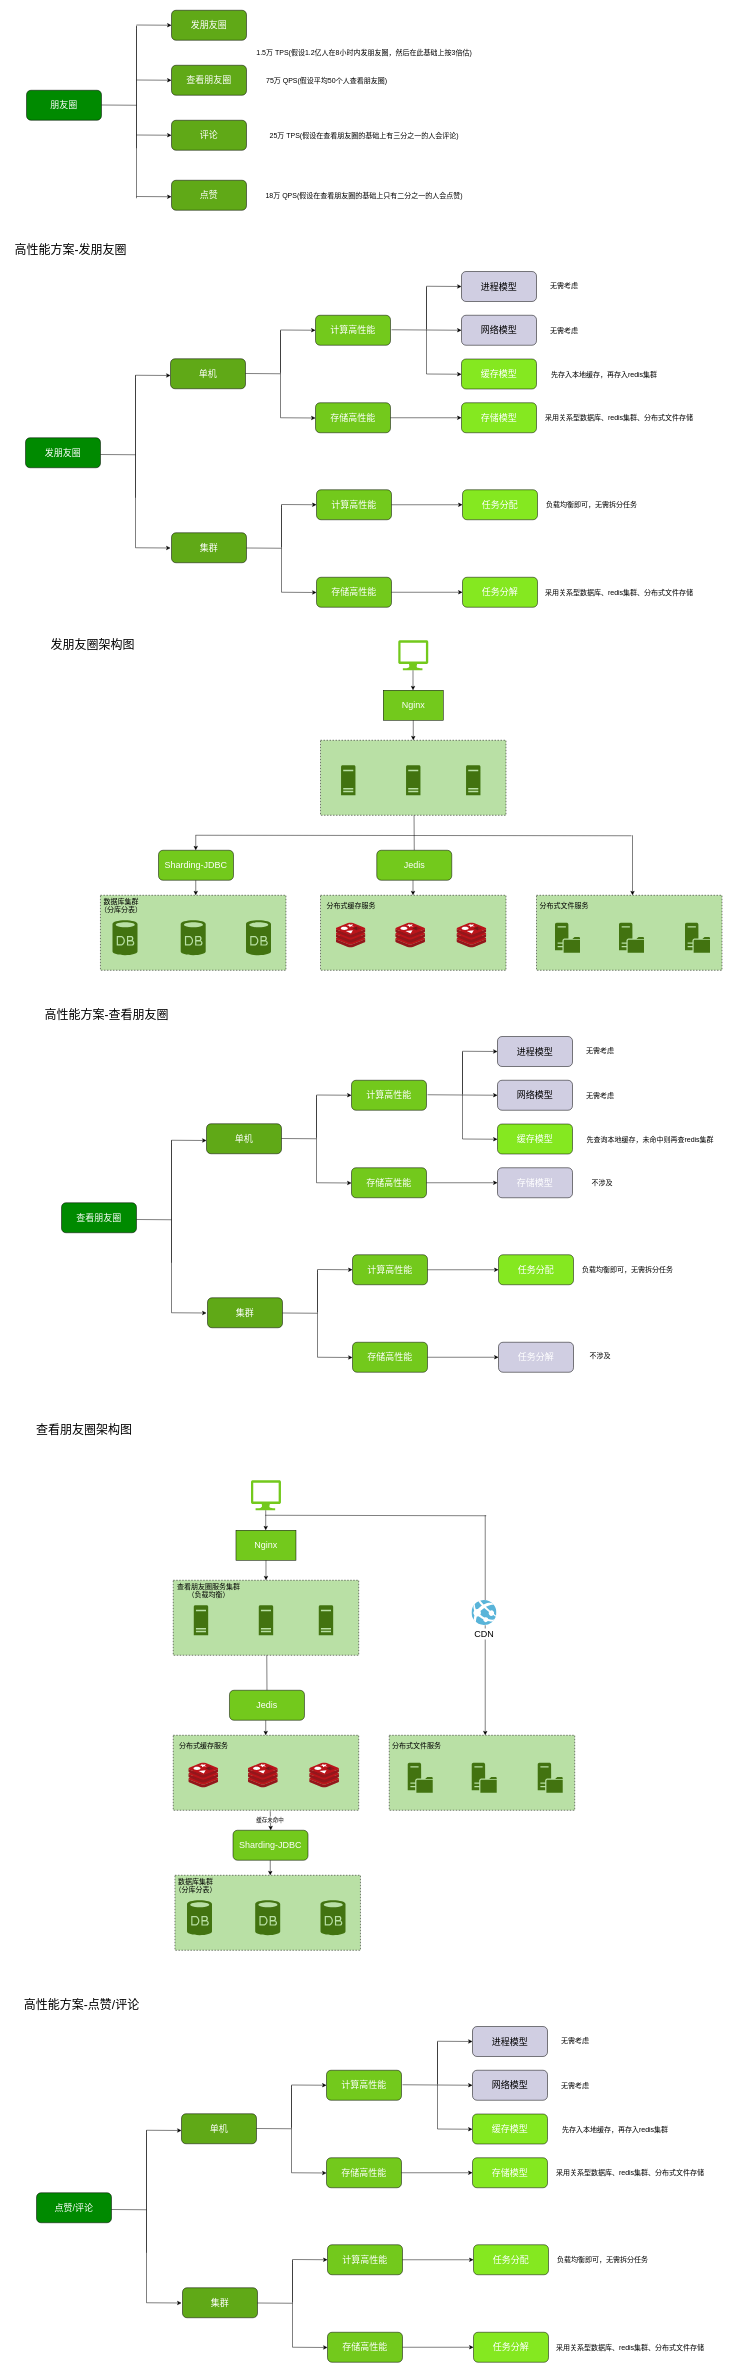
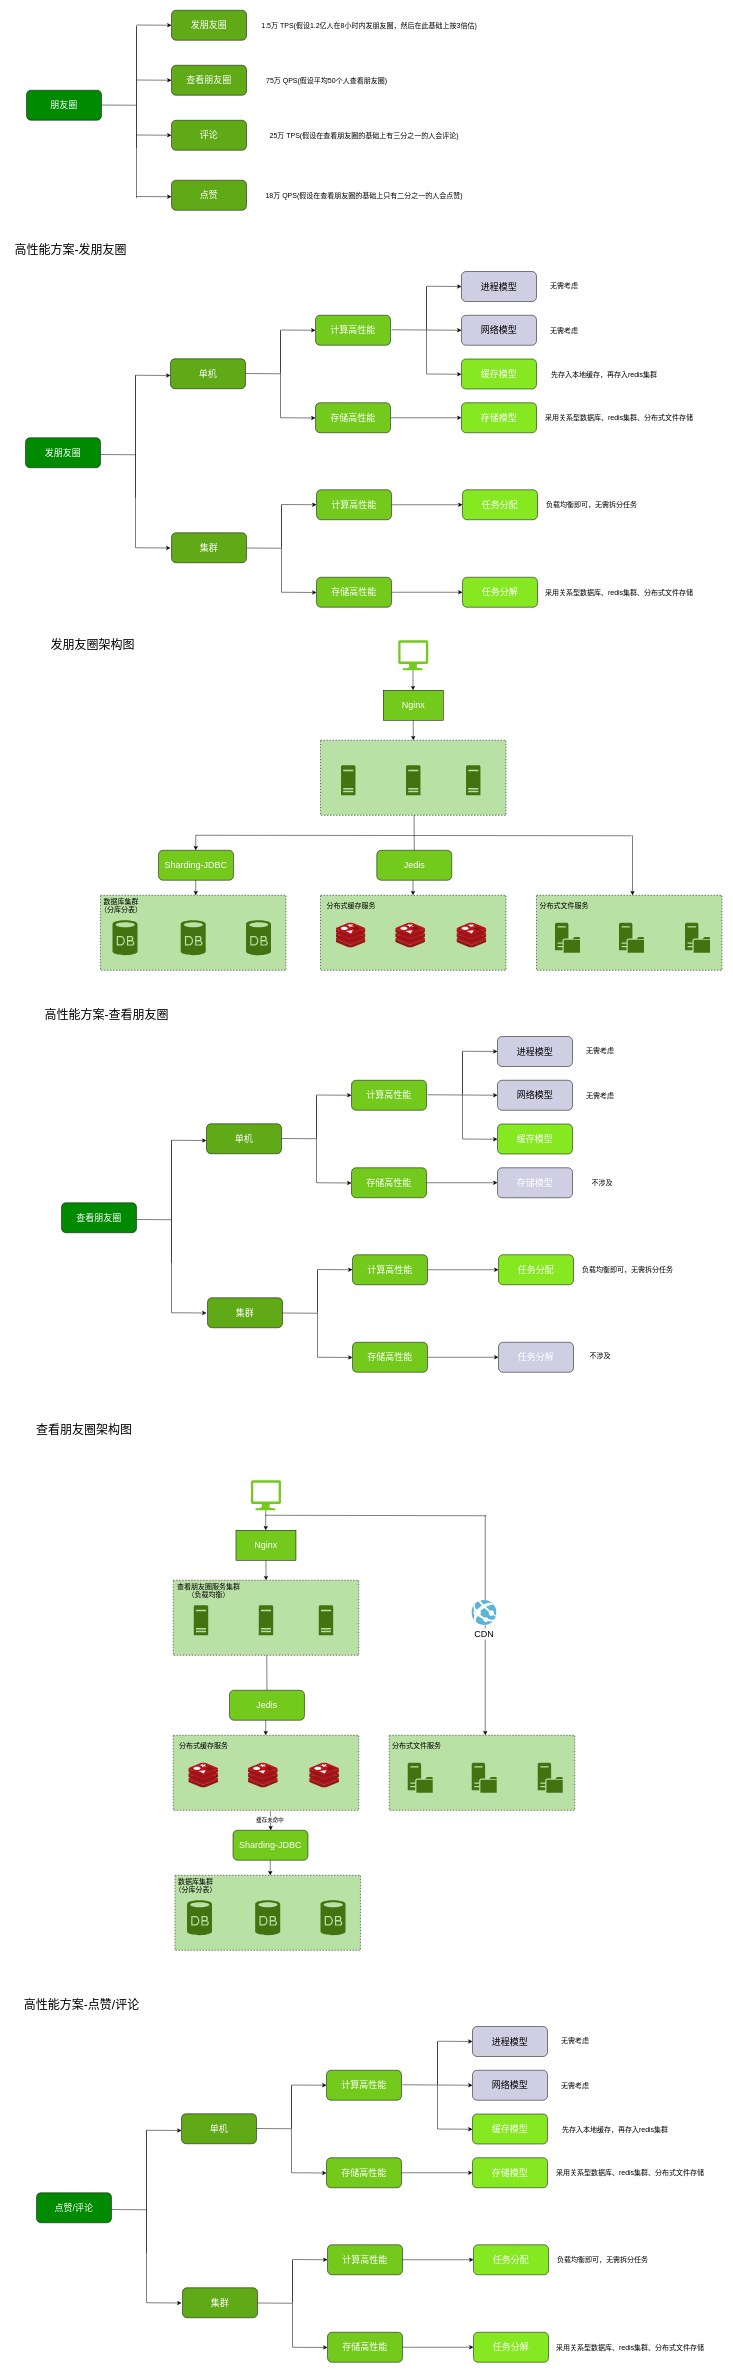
(364, 53) -> (369, 25)
(650, 1139) -> none
